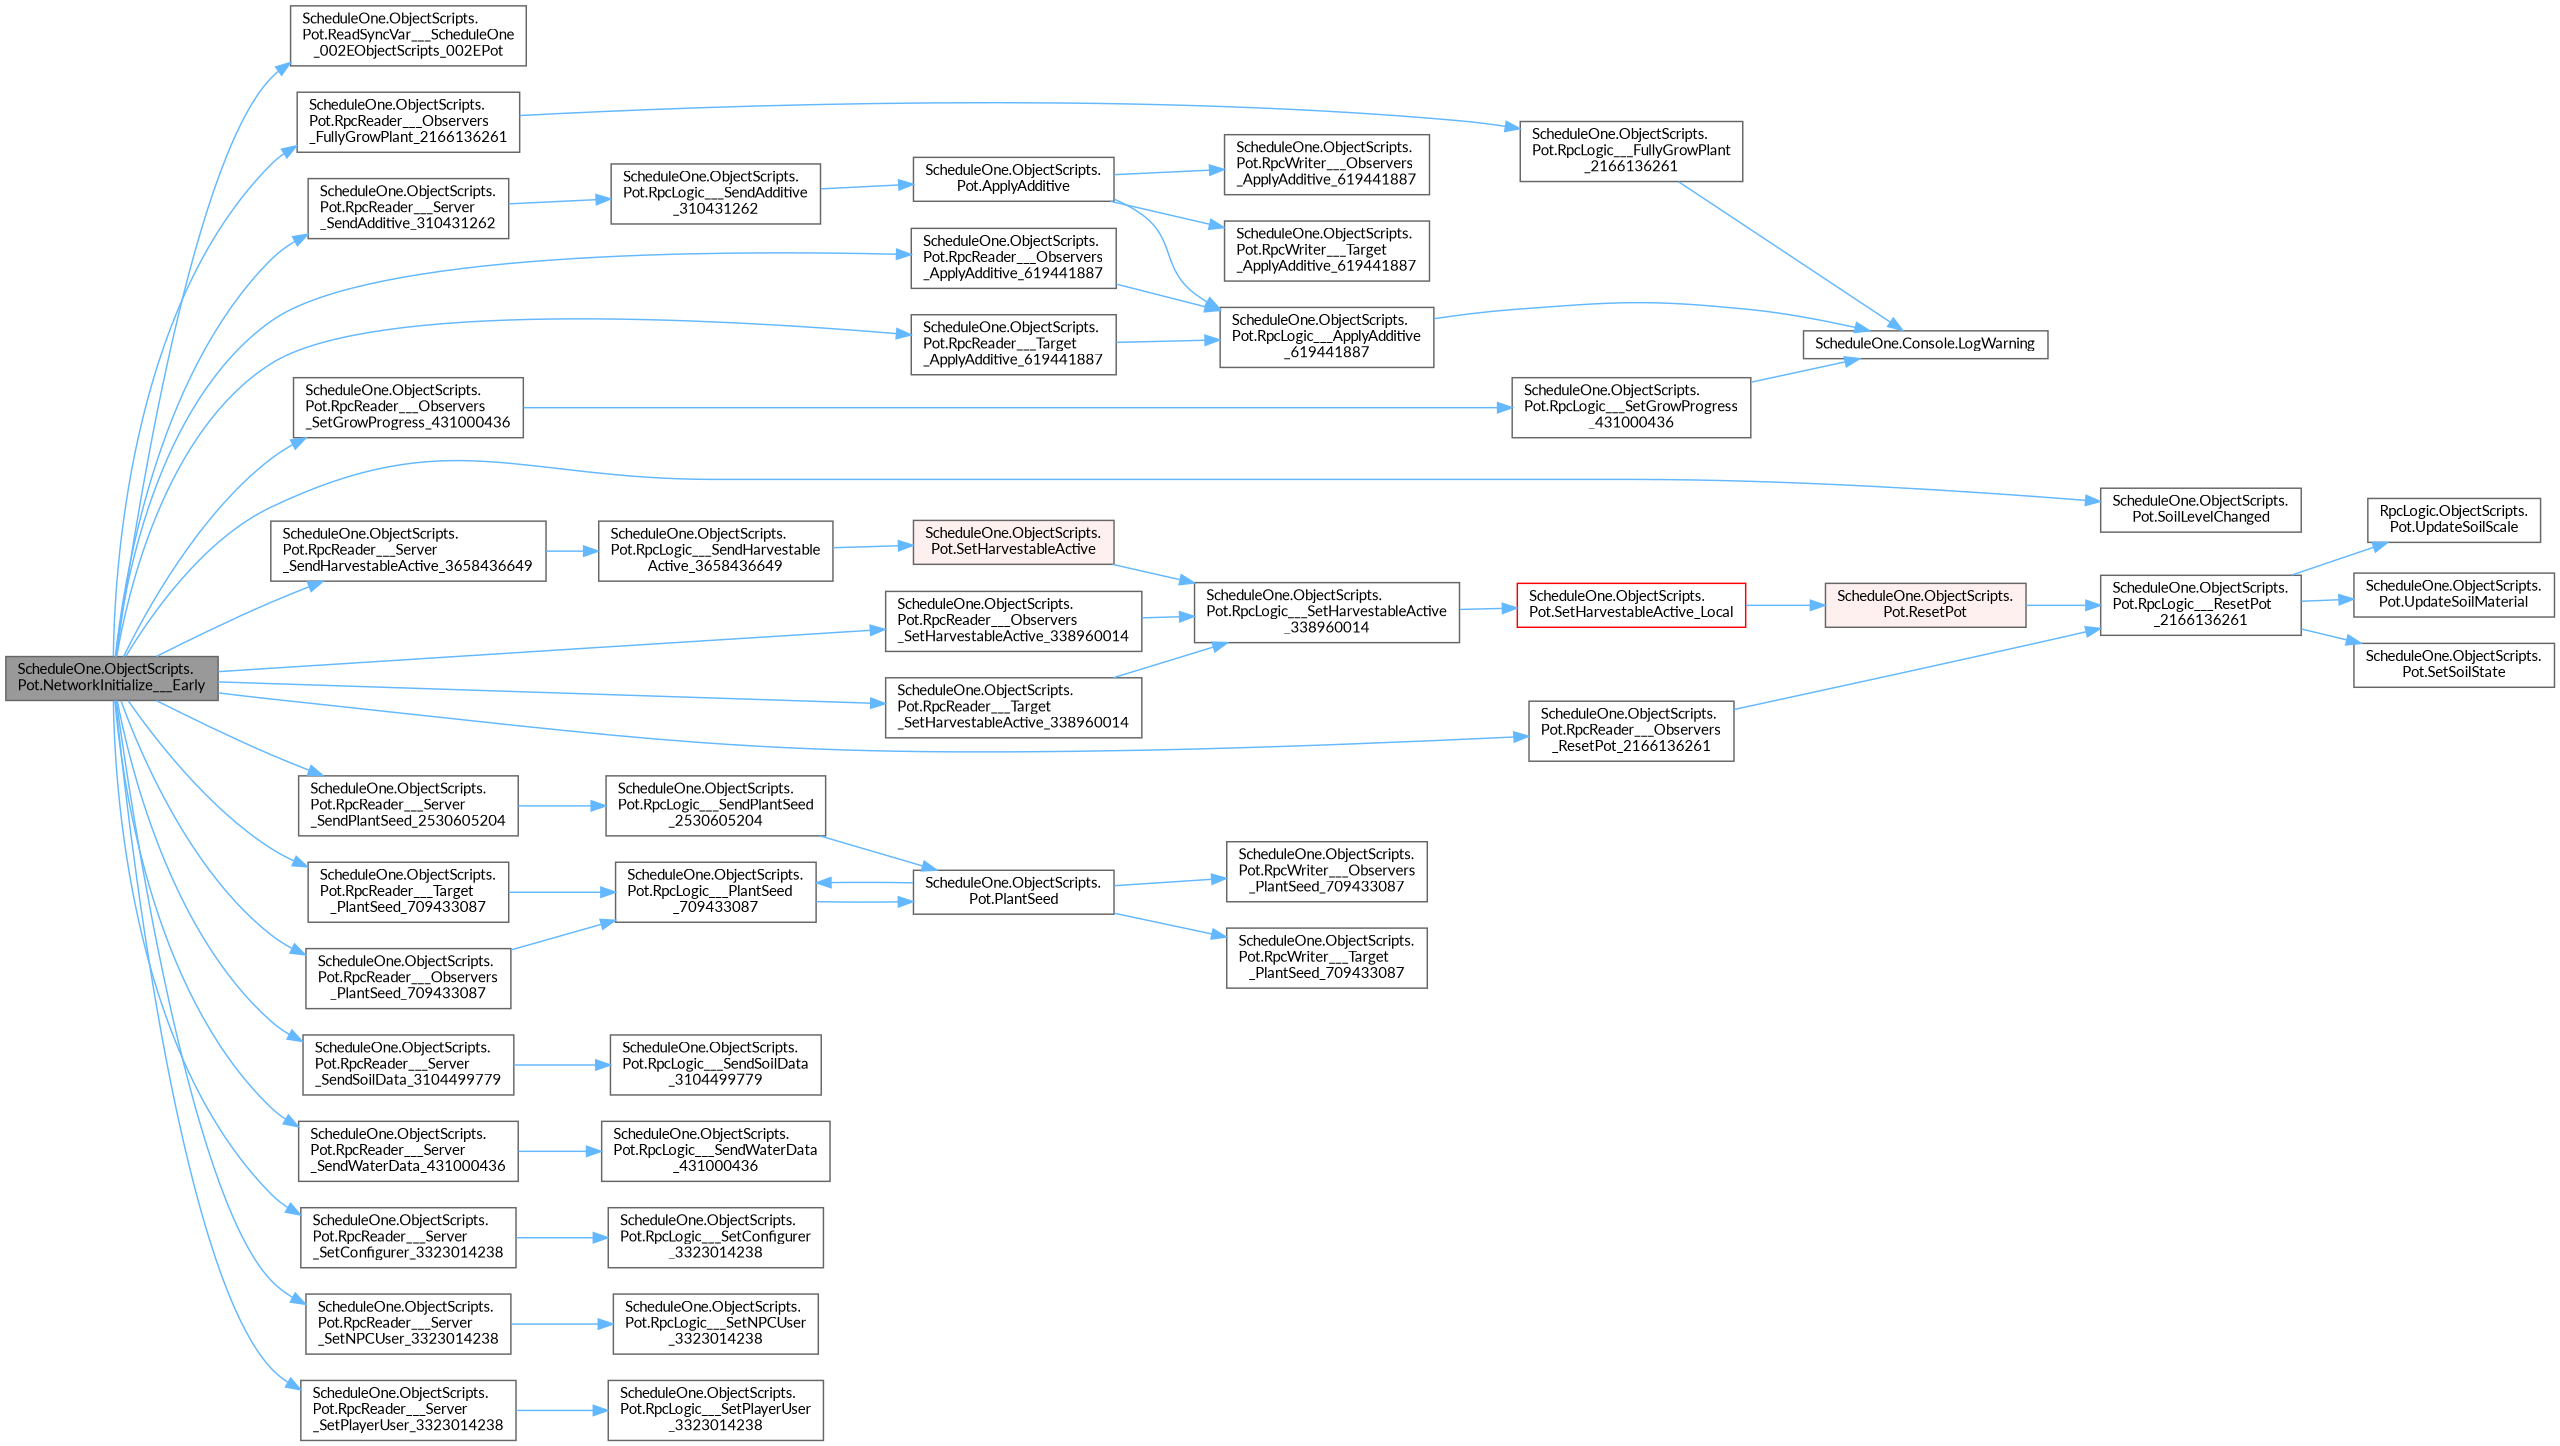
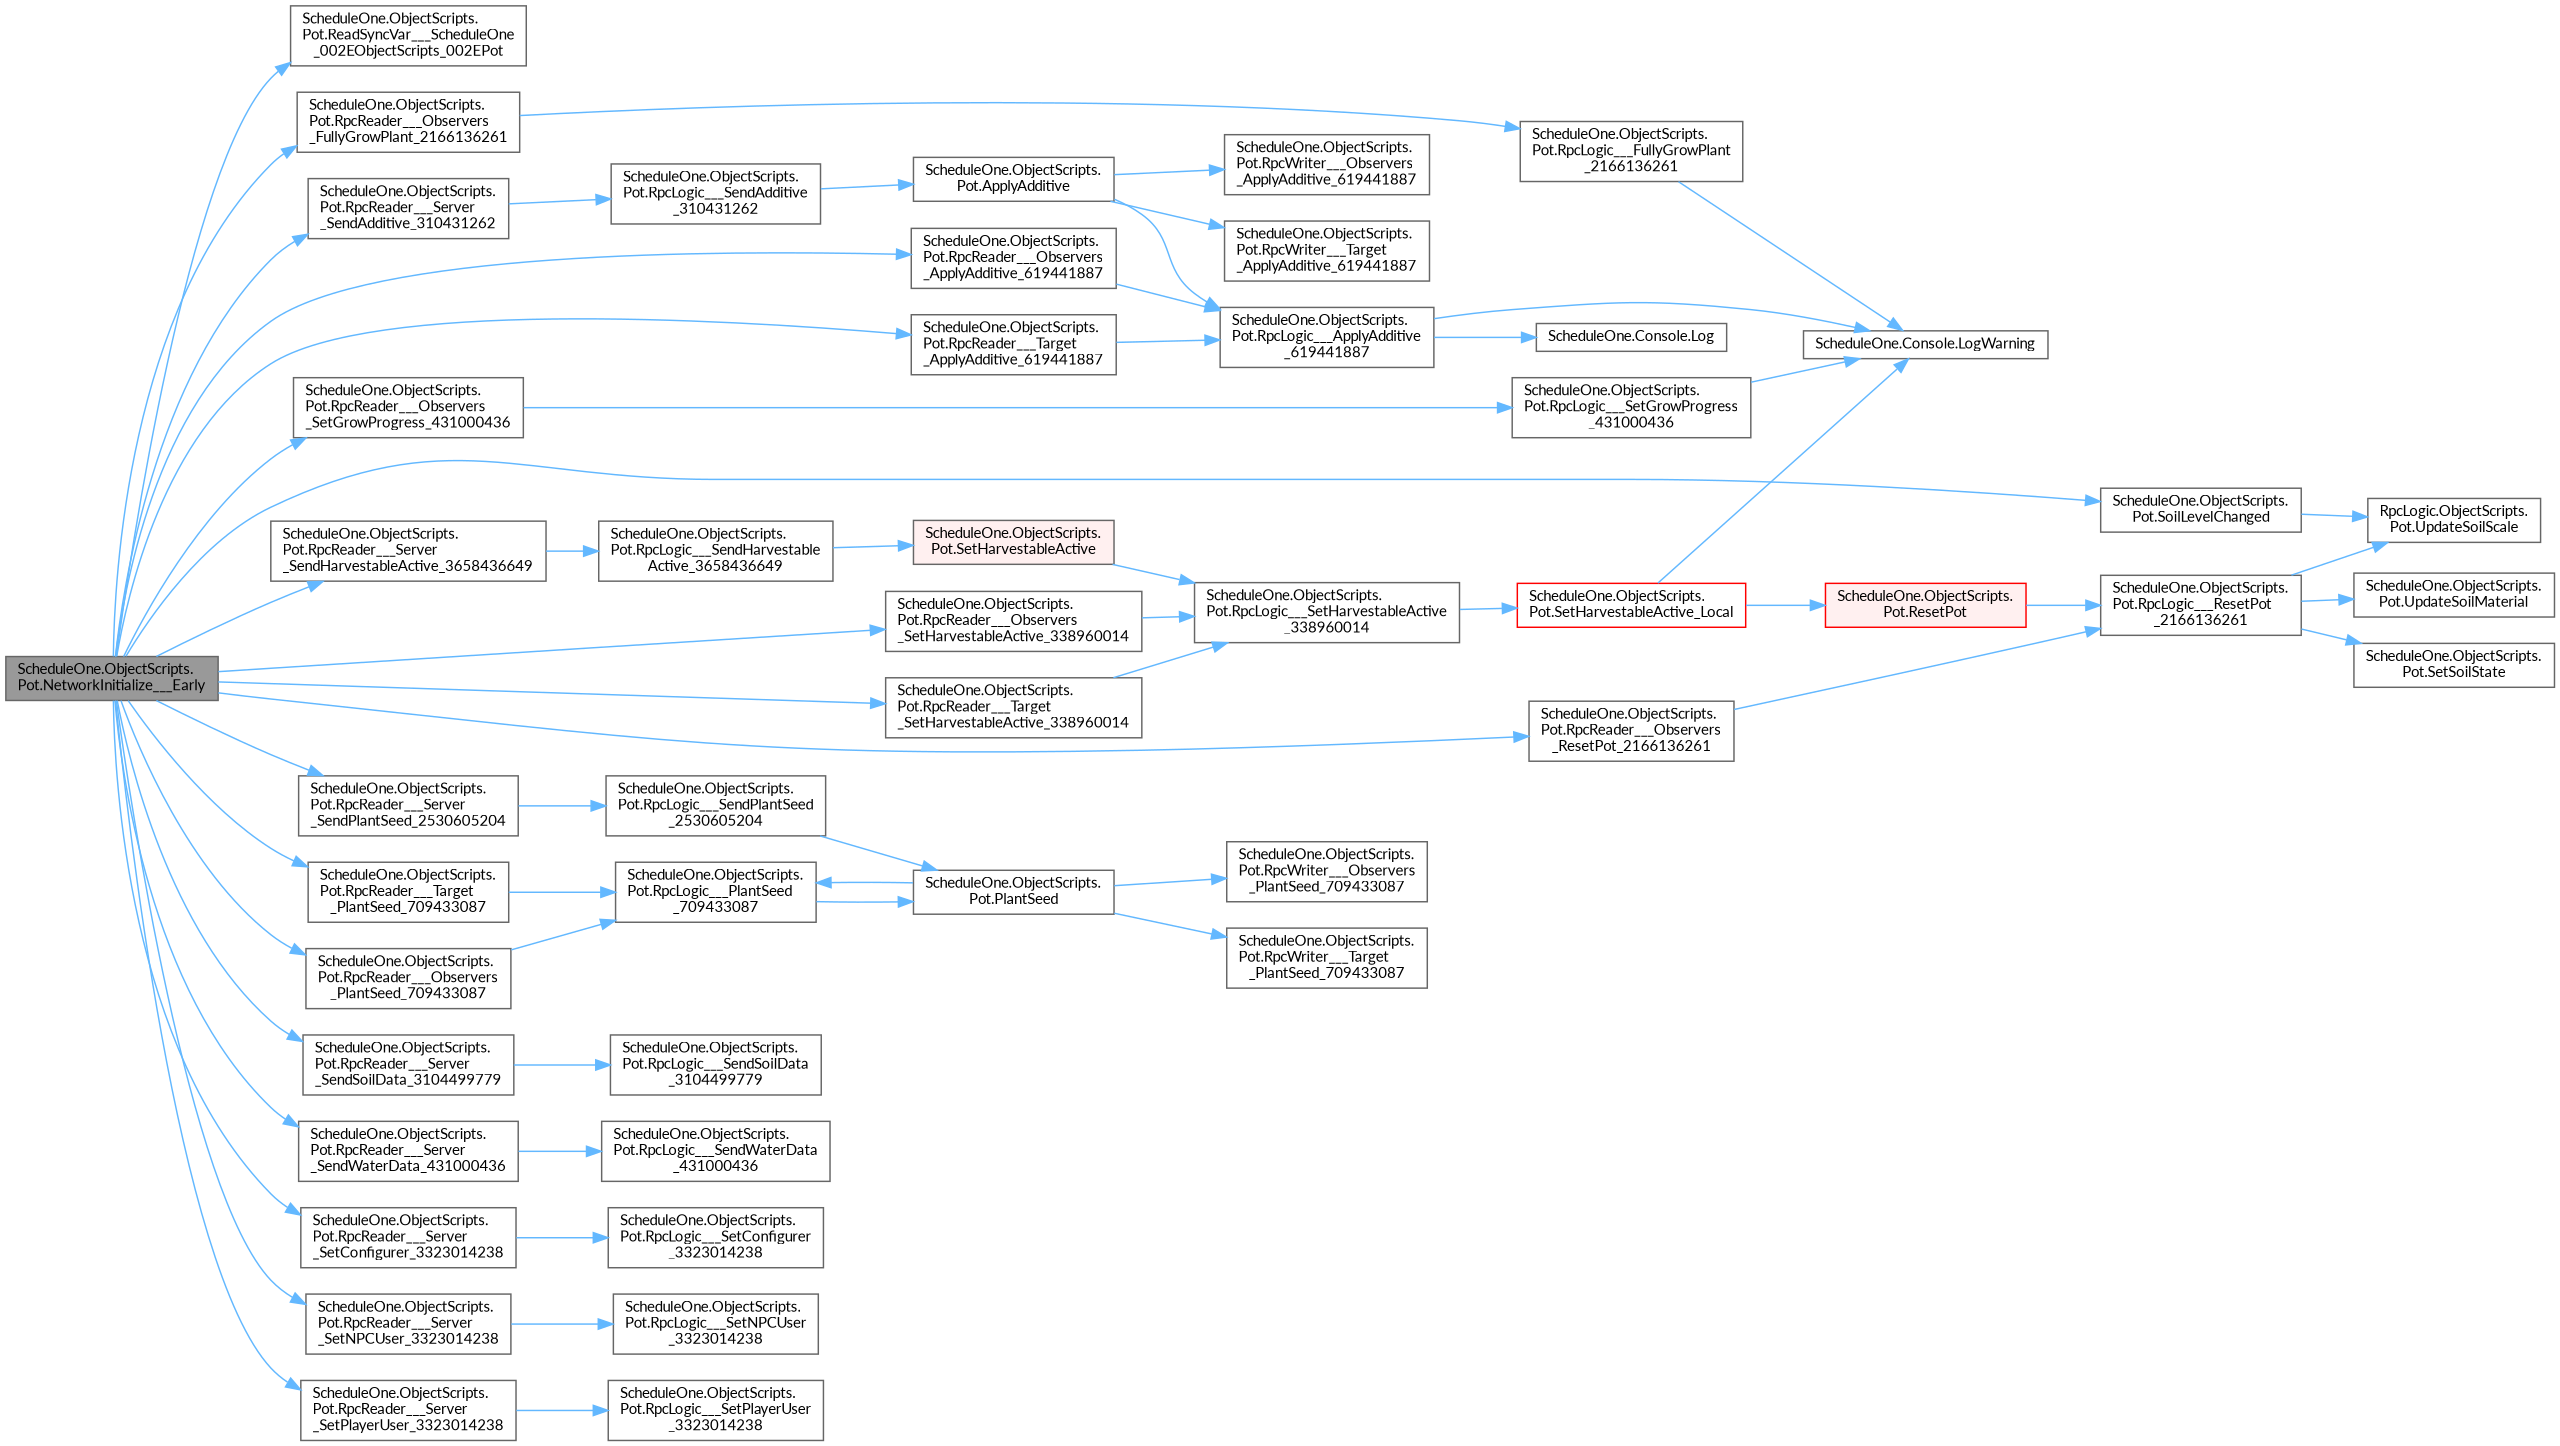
none -> (1632, 337)
none -> (1783, 471)
none -> (2327, 515)
(1926, 605) -> (1926, 605)
